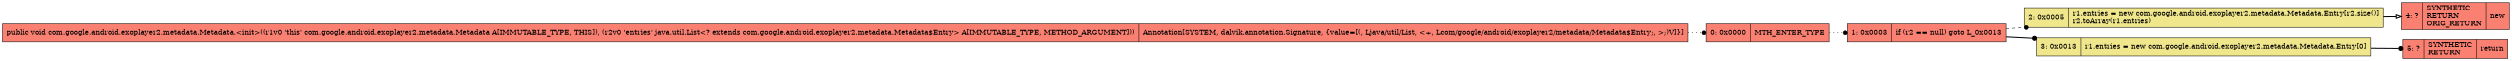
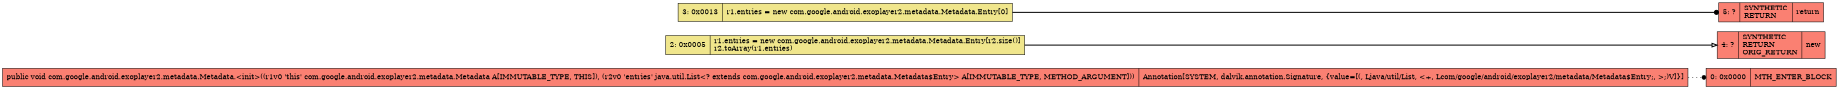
(1790, 33) -> (1793, 77)
(1927, 33) -> none
